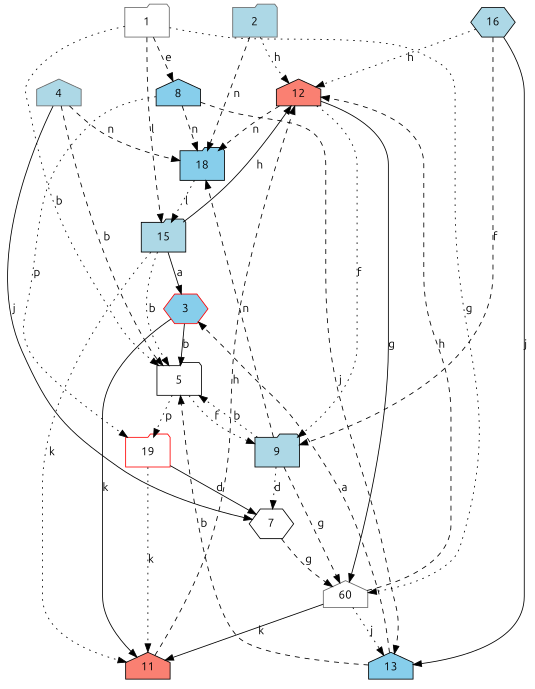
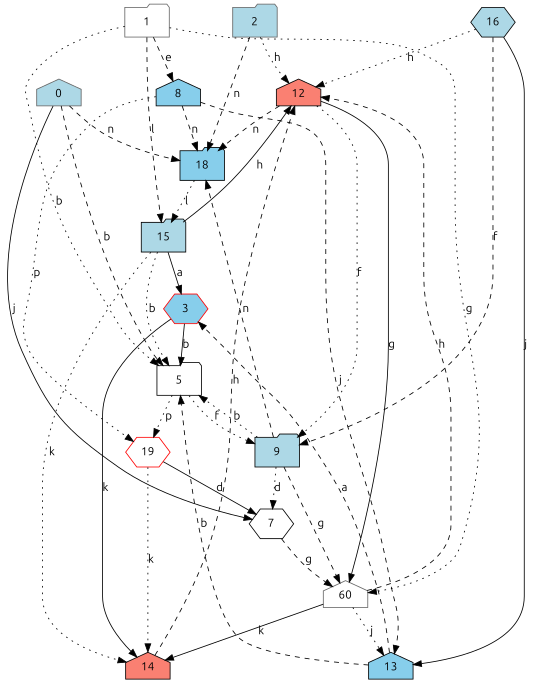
(59, 94) -> (59, 94)
(148, 452) -> (148, 452)
(148, 667) -> (148, 667)
